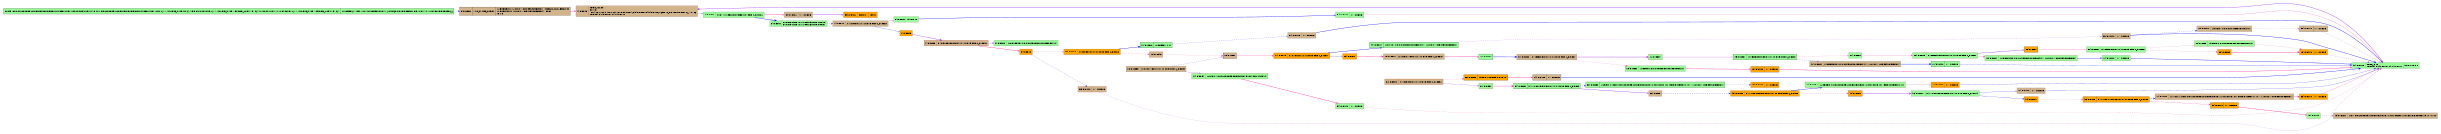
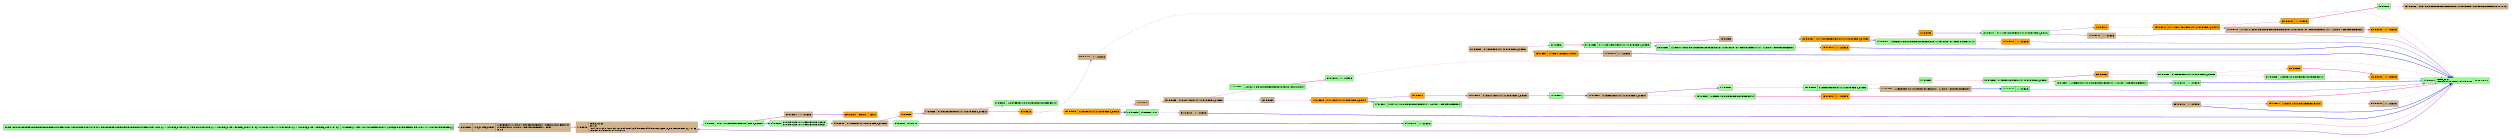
(2224, 29) -> (2295, 104)
none -> (2153, 49)
(1192, 55) -> (1156, 102)
